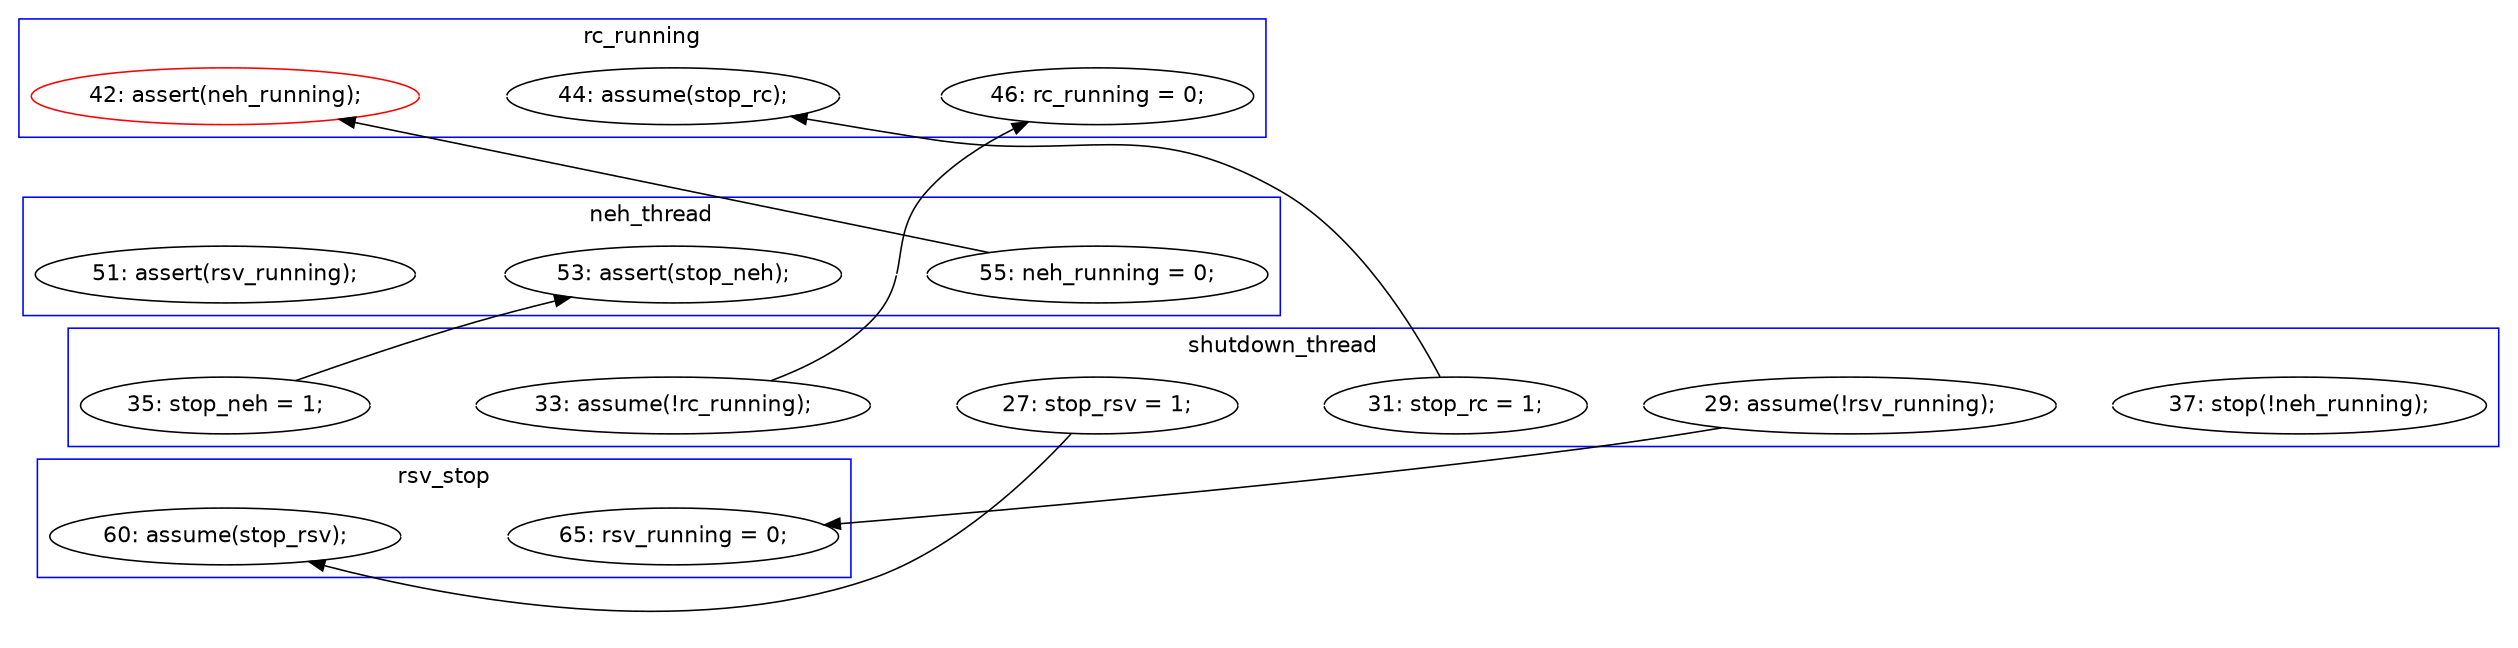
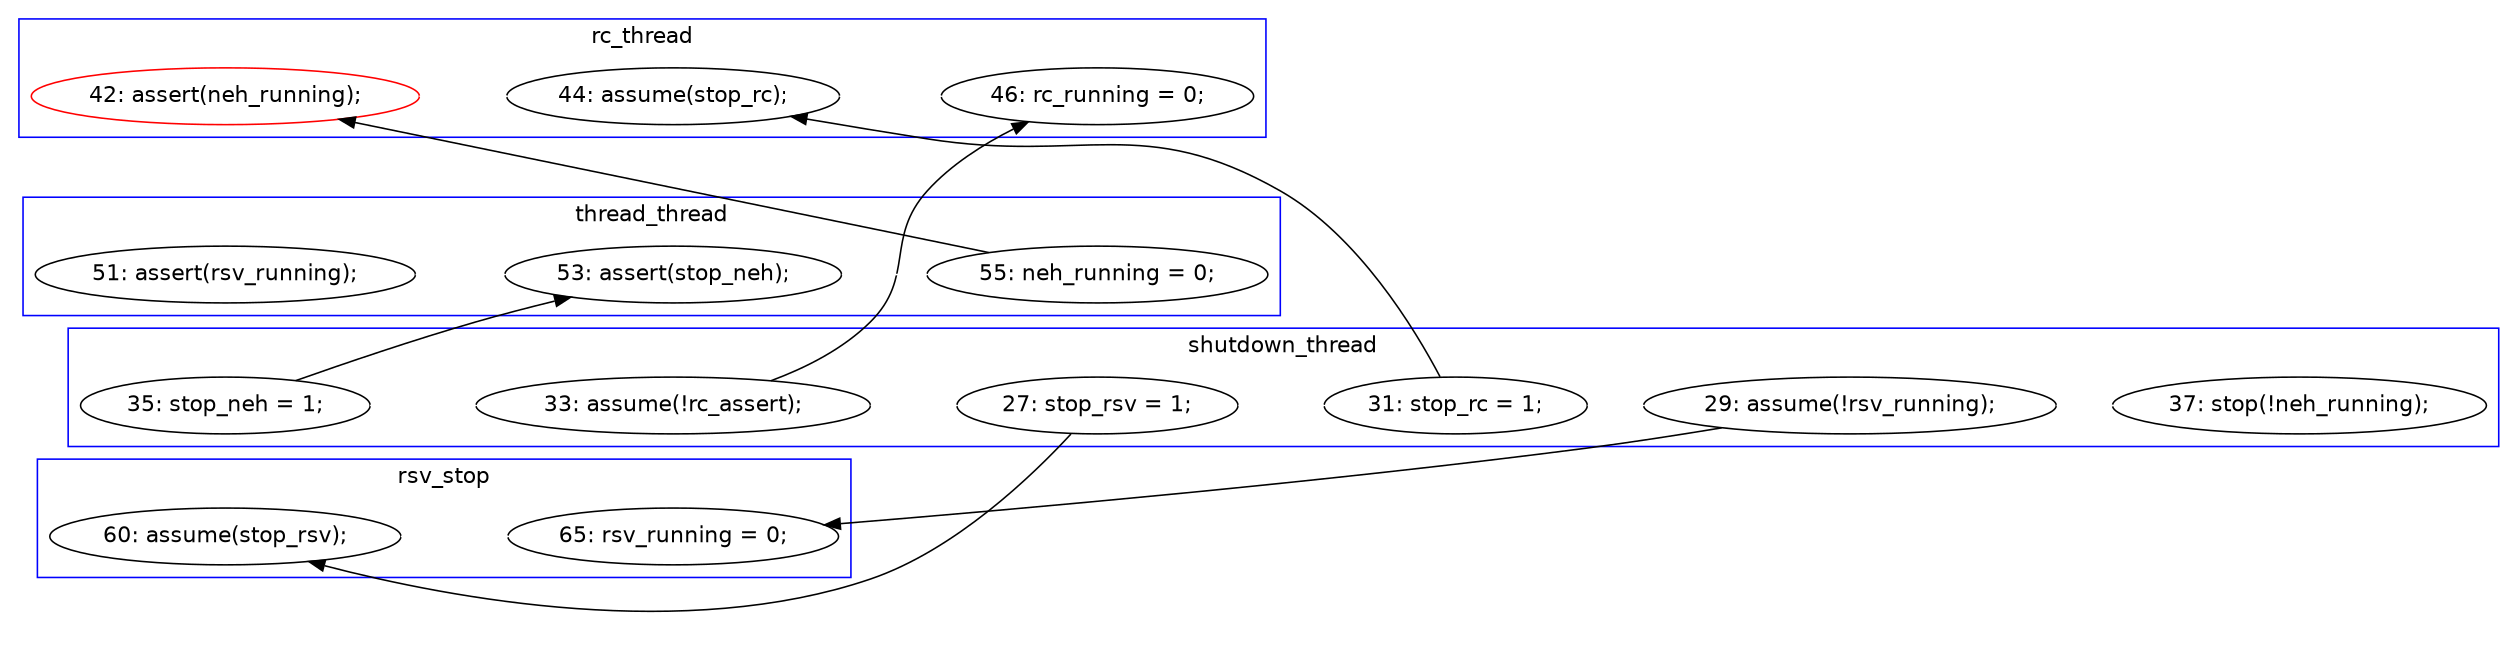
(642, 37) -> (642, 37)
(652, 215) -> (652, 215)
(673, 405) -> (673, 405)
